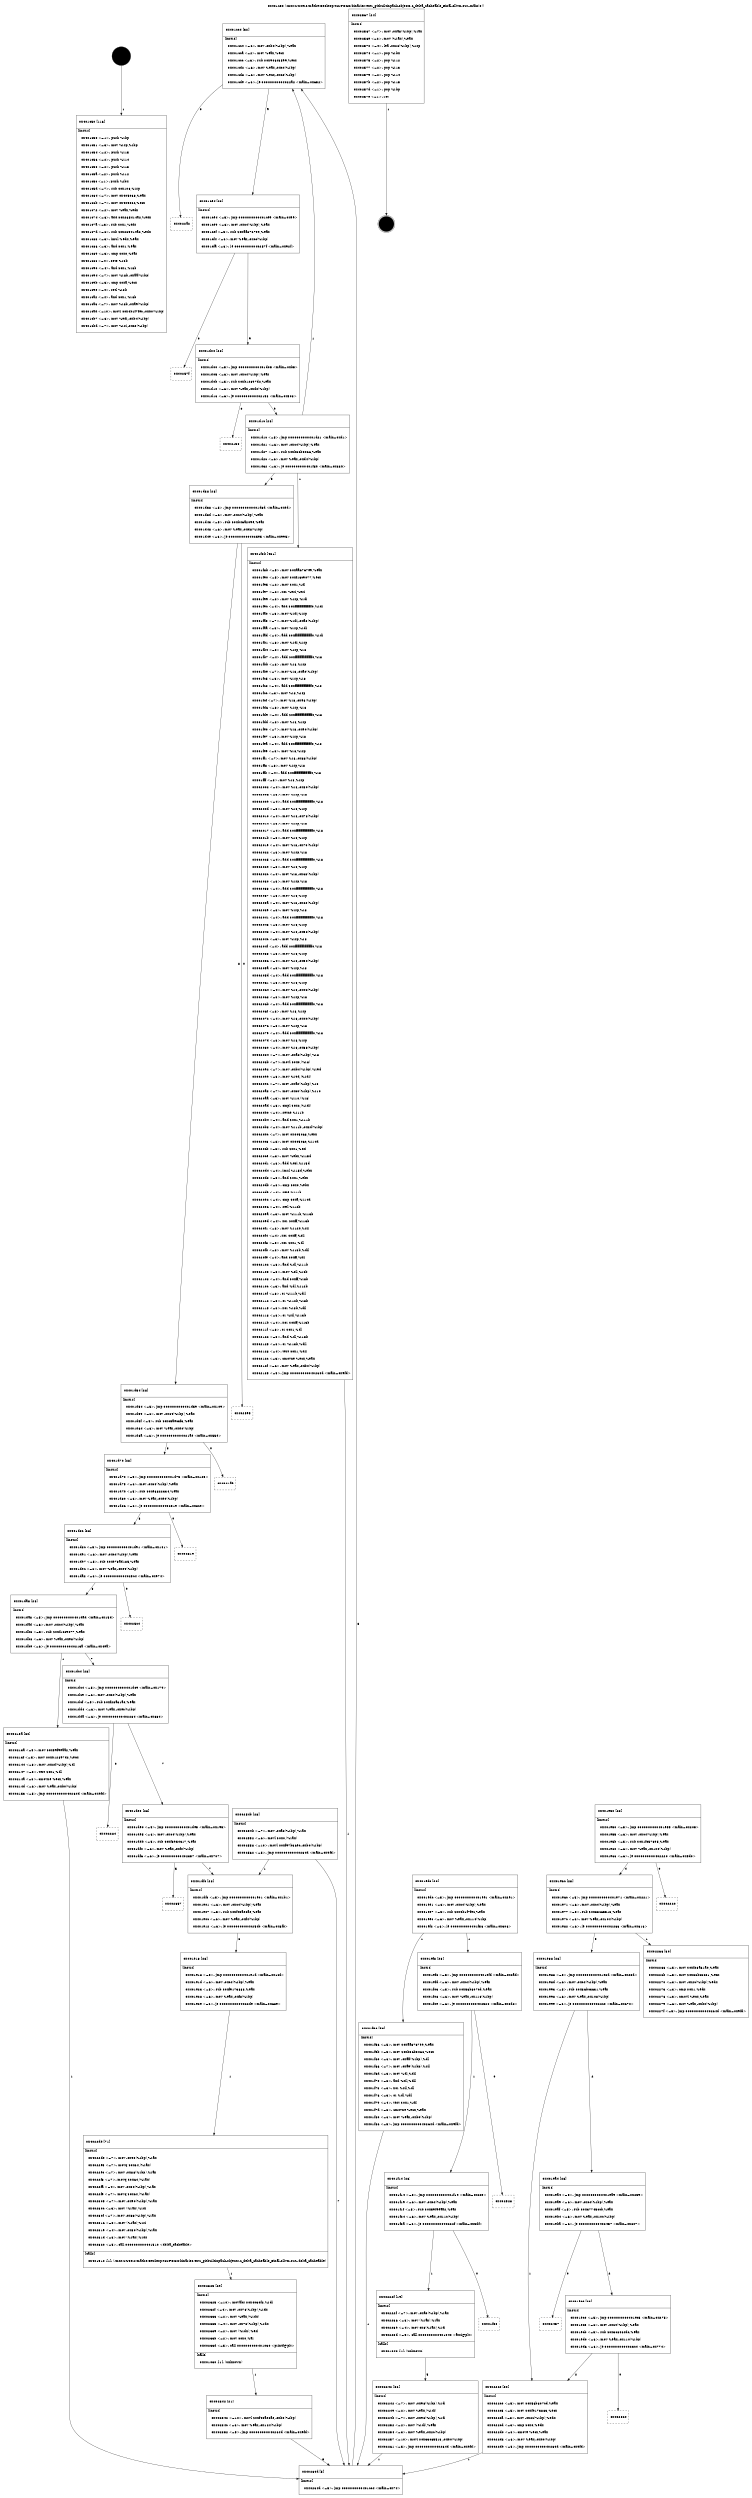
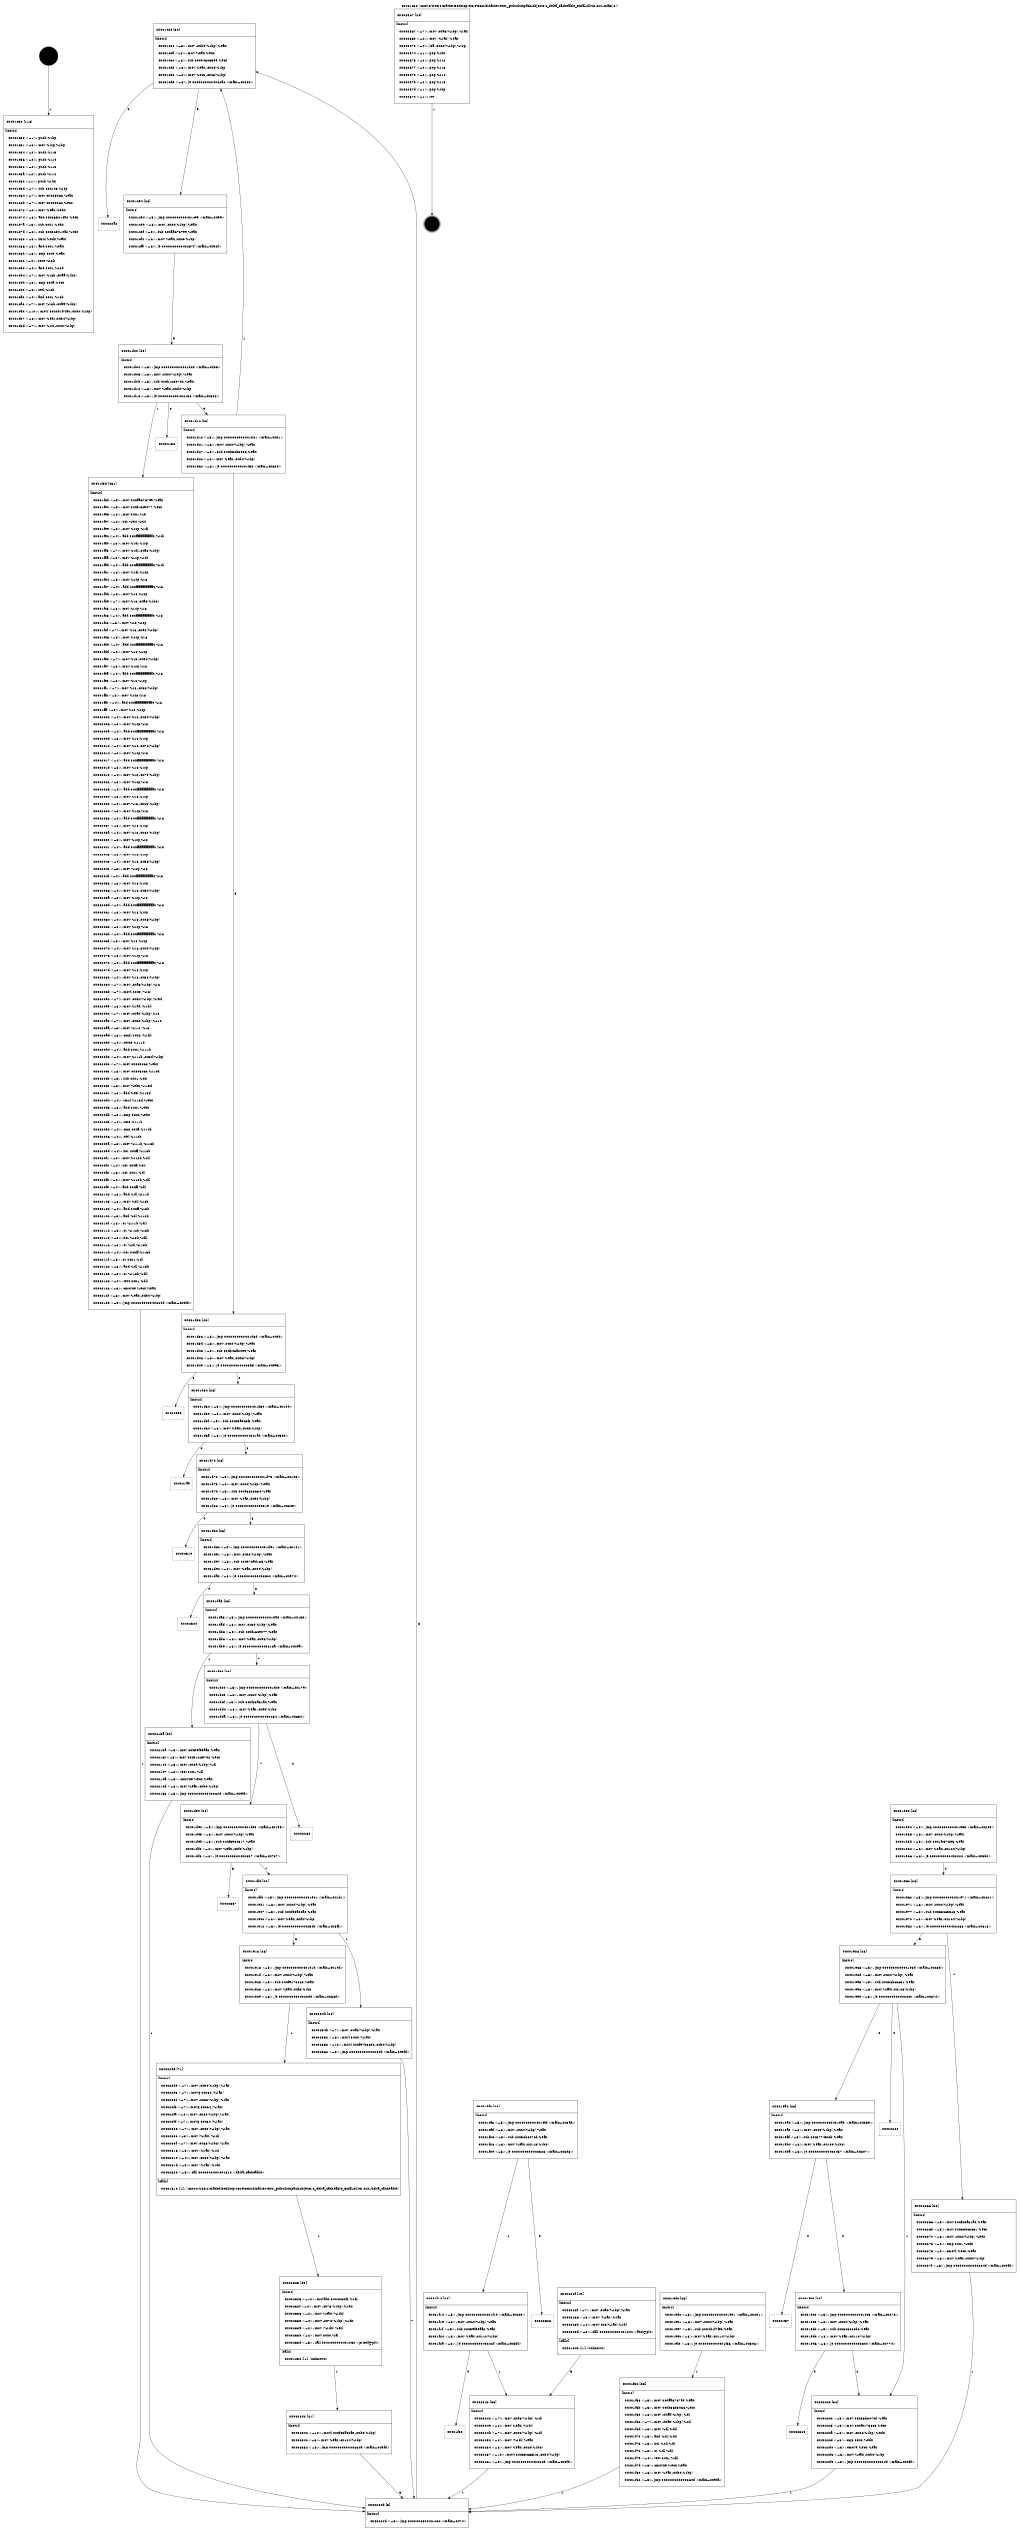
(181, 374) -> none
(298, 509) -> (149, 439)
(265, 1866) -> (356, 1967)
(660, 1879) -> (891, 2062)
(467, 1942) -> none
(431, 2259) -> (497, 2372)
none -> (810, 2500)
